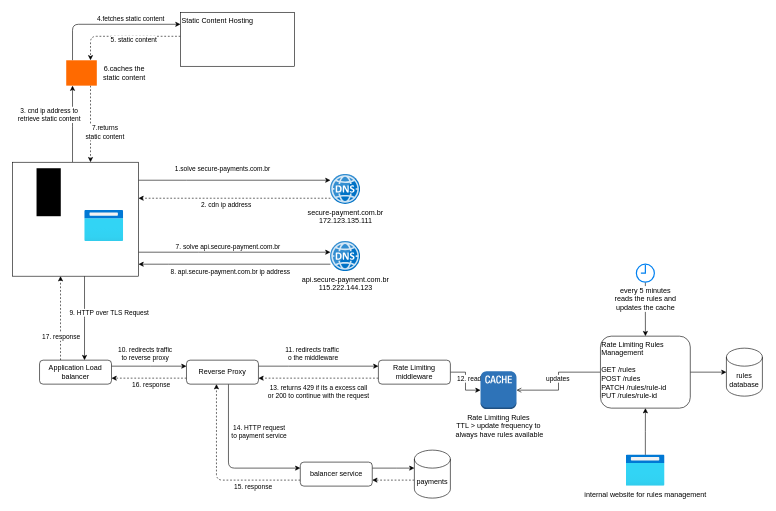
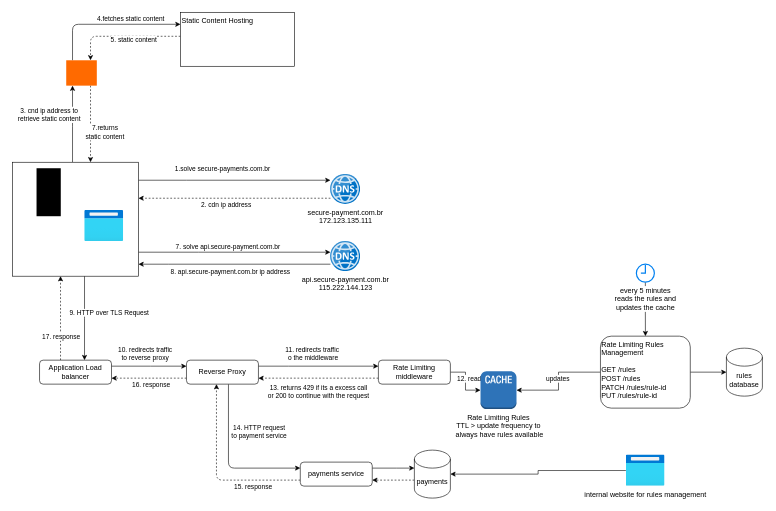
(124, 74) -> none
(521, 390) -> (522, 390)
(645, 434) -> (581, 471)
(336, 474) -> (336, 474)
